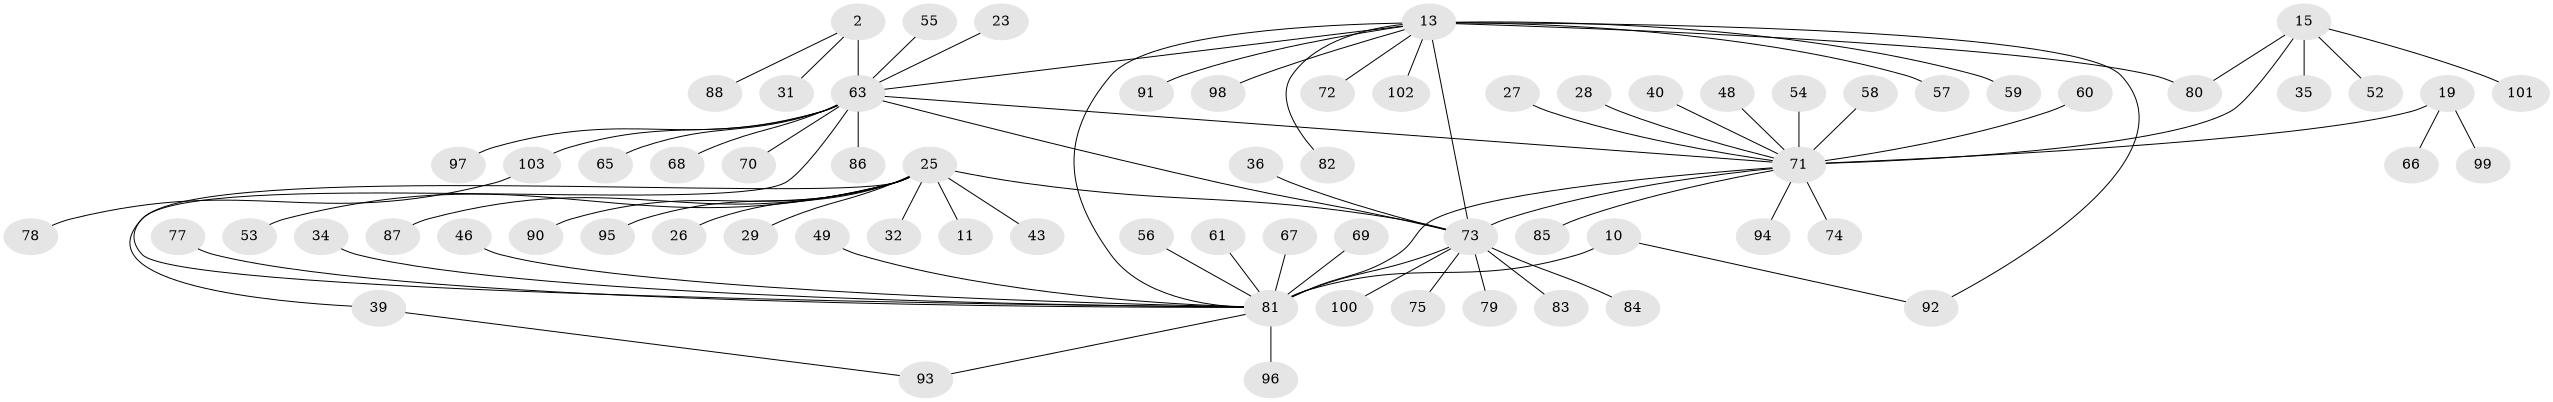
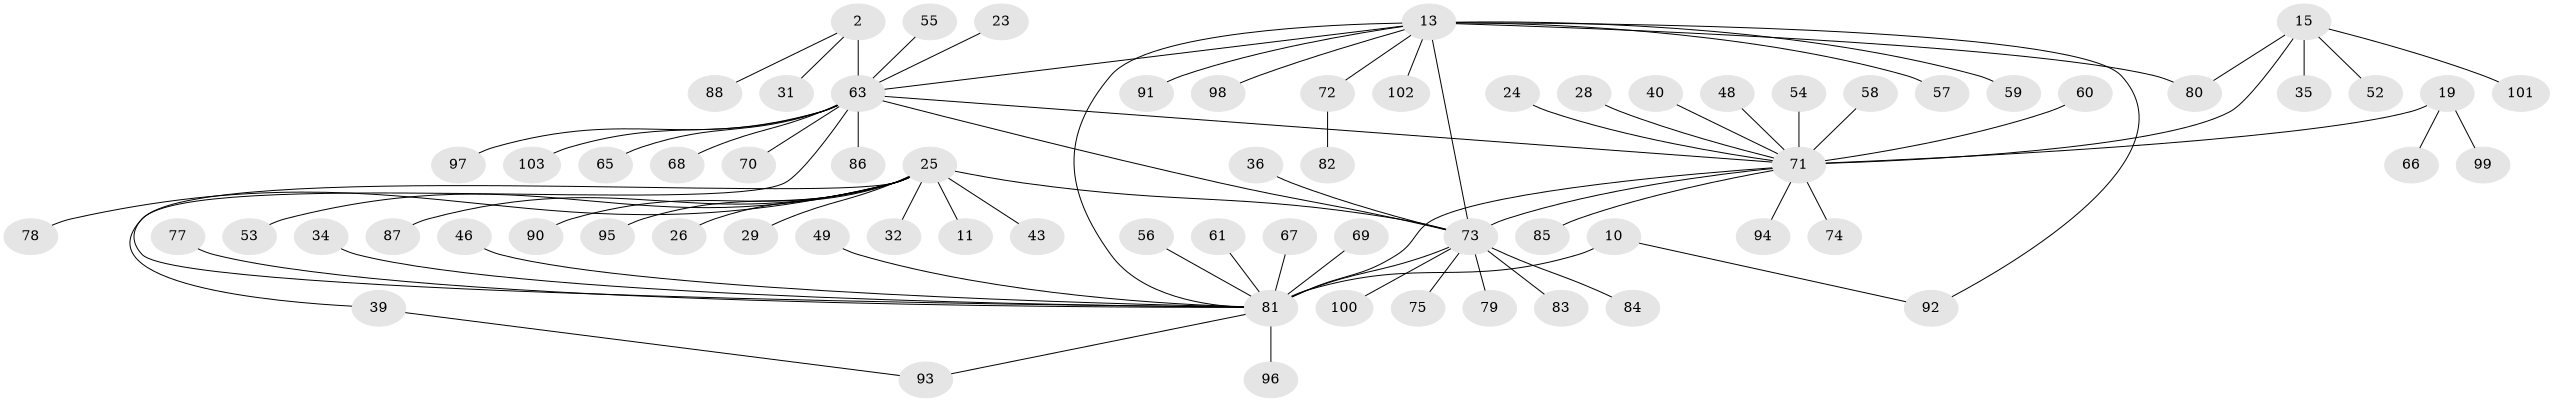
(1295, 71) -> (1328, 123)
(1513, 93) -> (1513, 93)
(281, 202) -> (460, 202)
